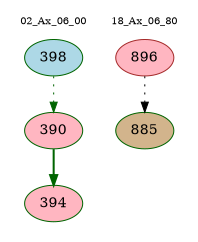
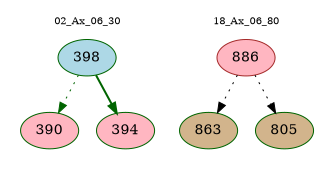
(54, 22) -> (88, 22)
(145, 58) -> (246, 58)
(145, 131) -> (285, 131)
none -> (209, 131)
(54, 162) -> (104, 90)
